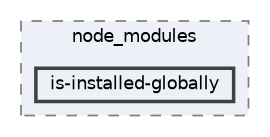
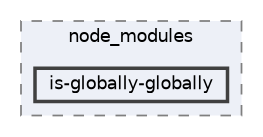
(135, 85) -> (131, 85)
